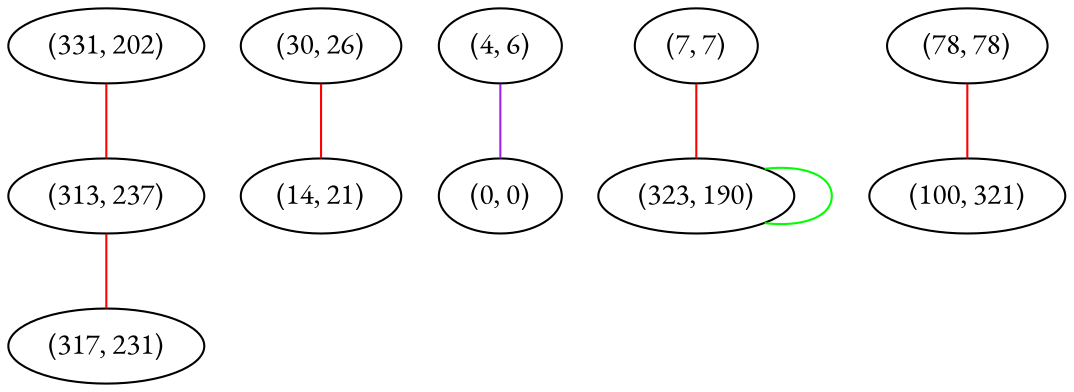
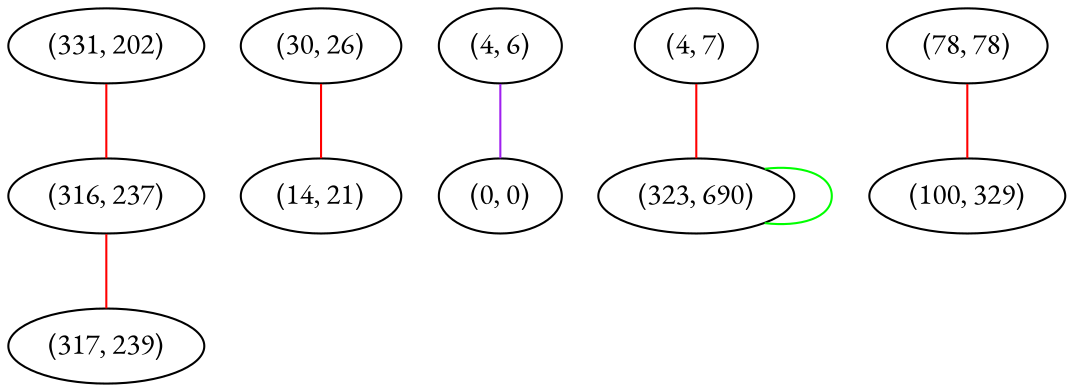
(696, 46) -> (696, 46)
(106, 196) -> (106, 196)
(696, 196) -> (696, 196)
(967, 196) -> (967, 196)
(106, 346) -> (106, 346)
